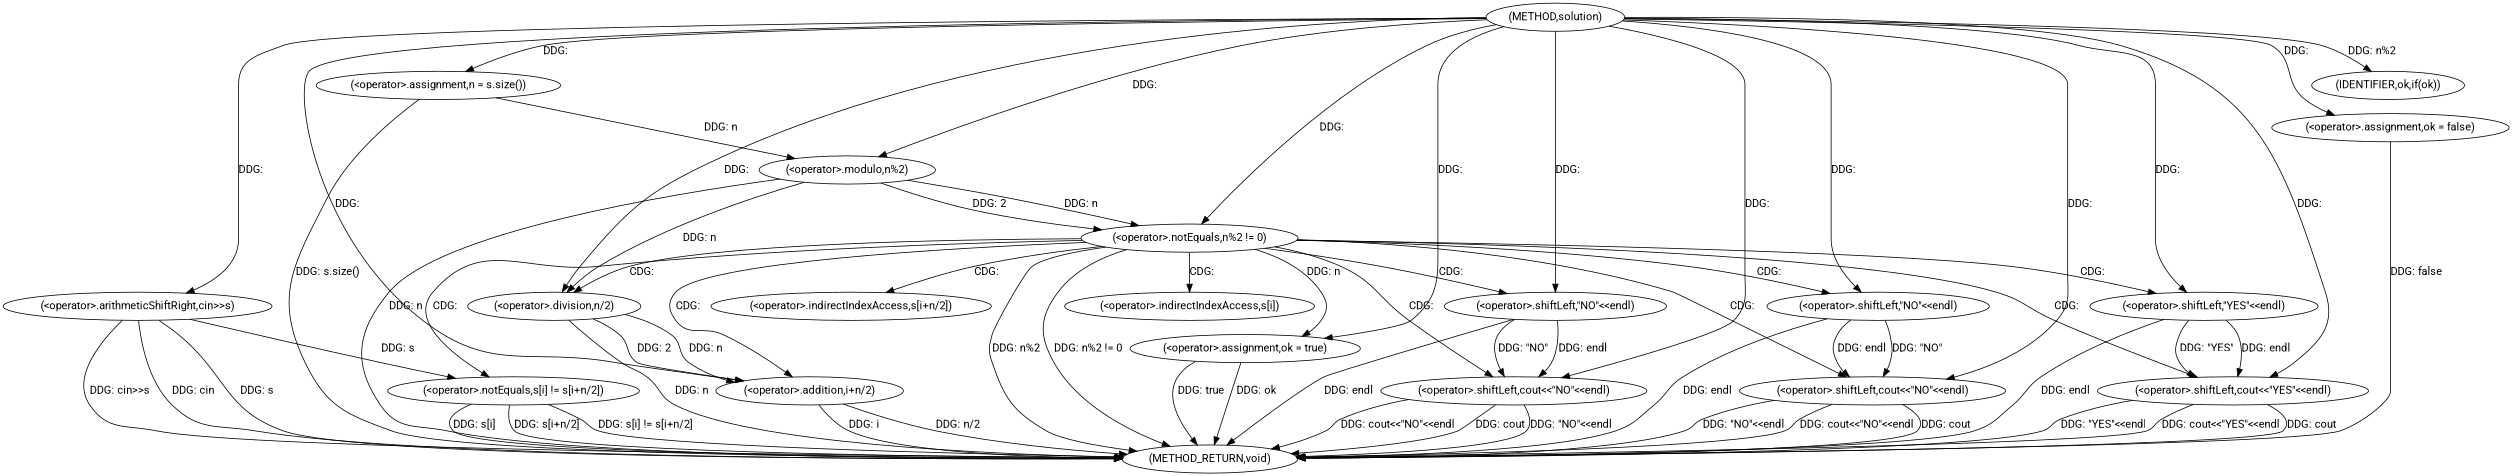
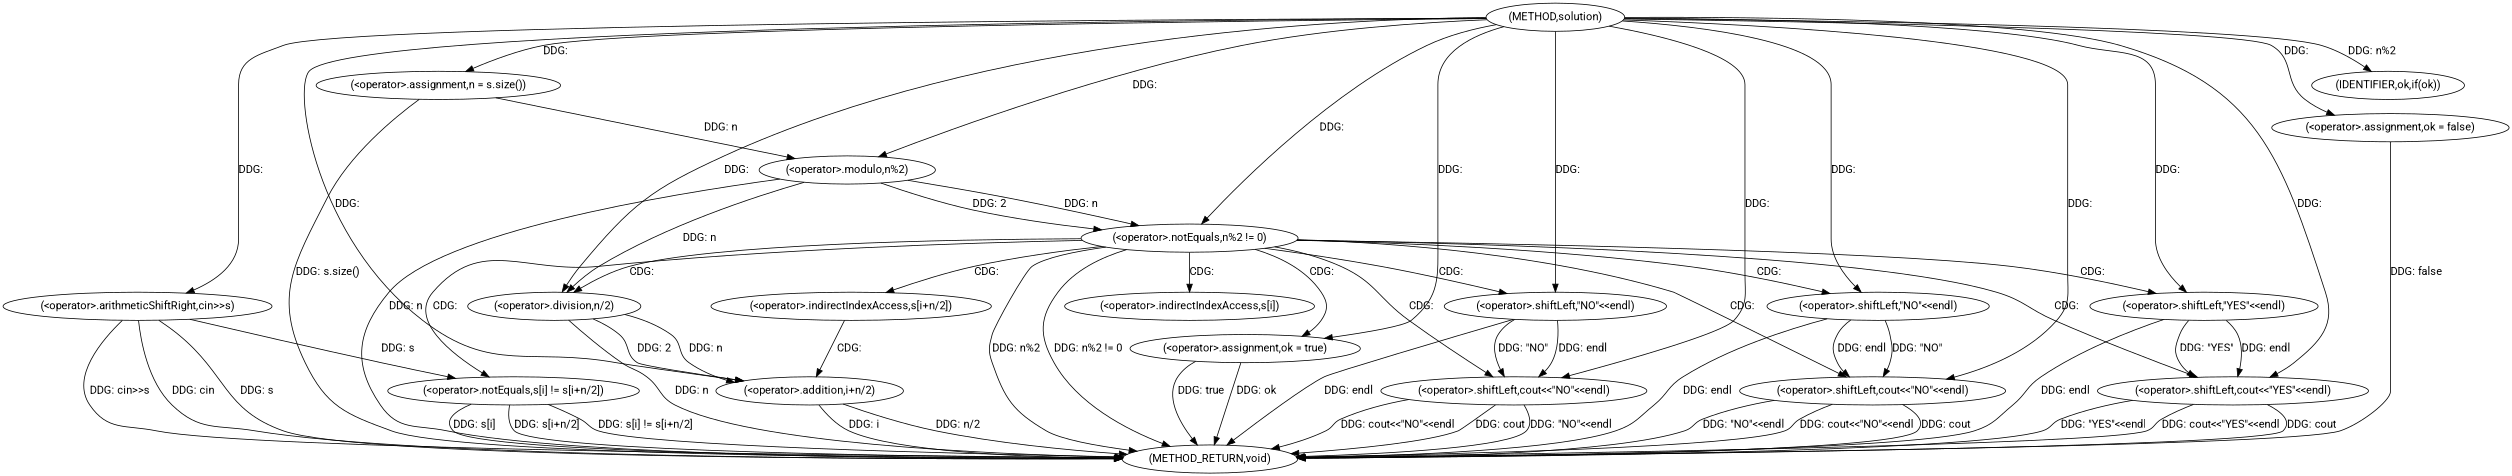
(801, 262) -> (832, 345)
(1324, 272) -> (1324, 272)
